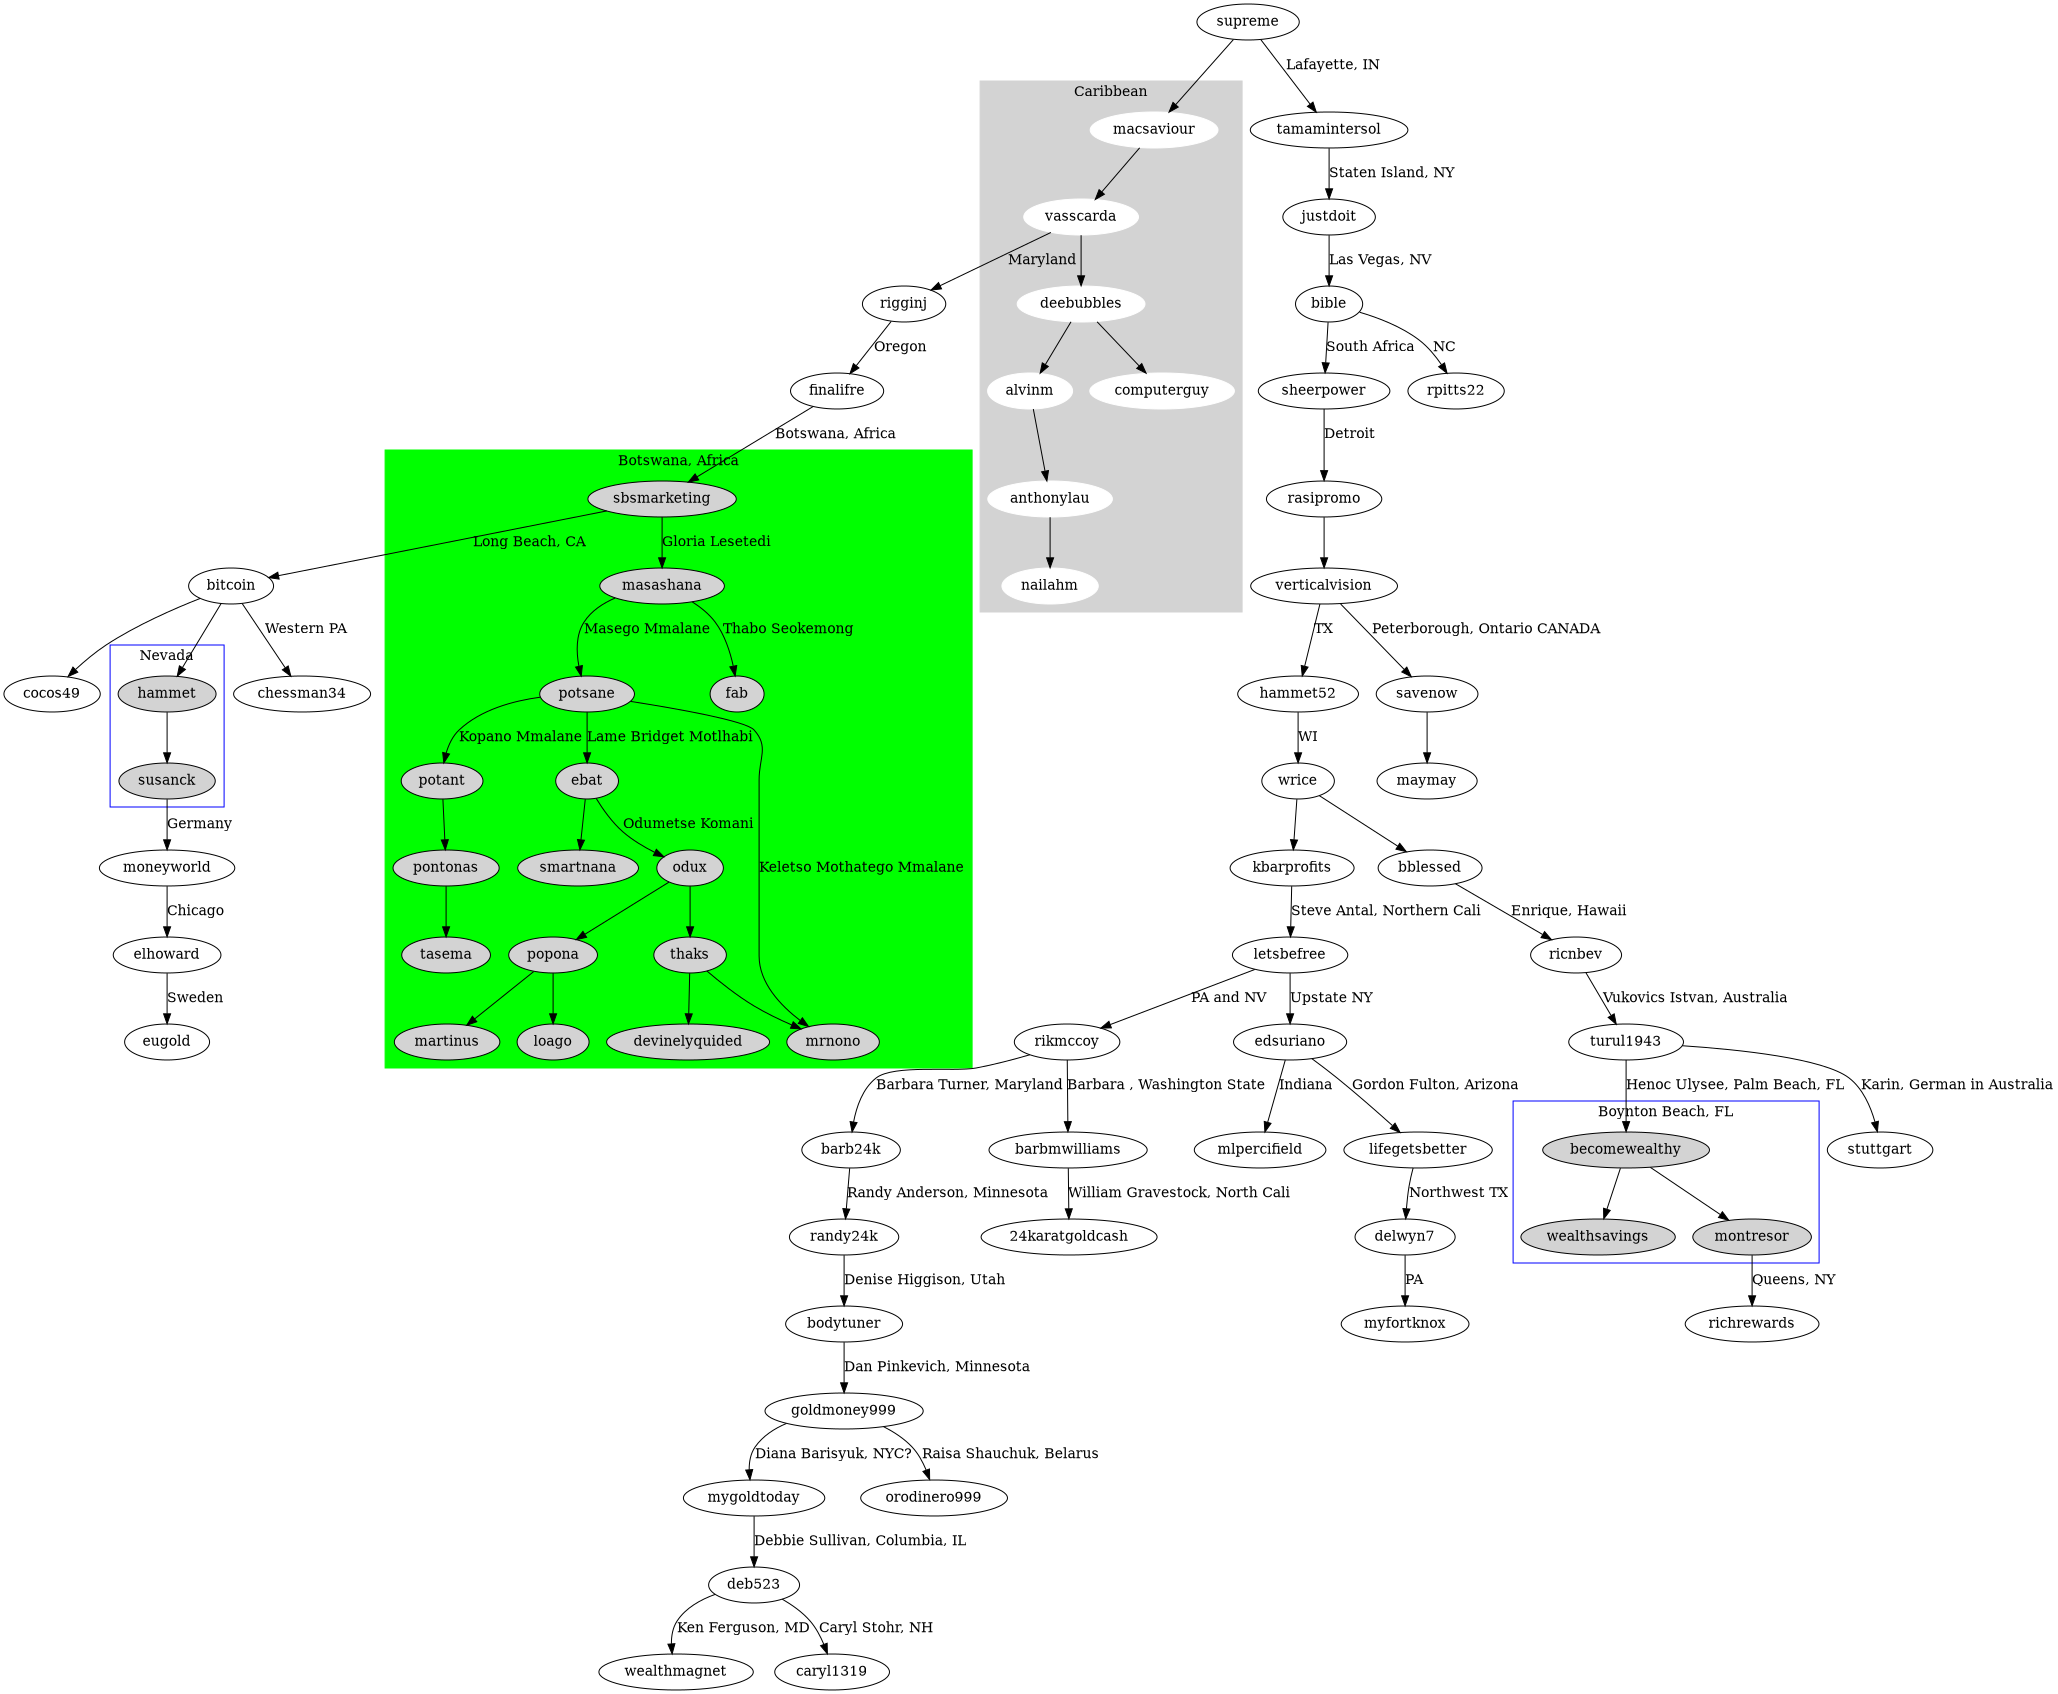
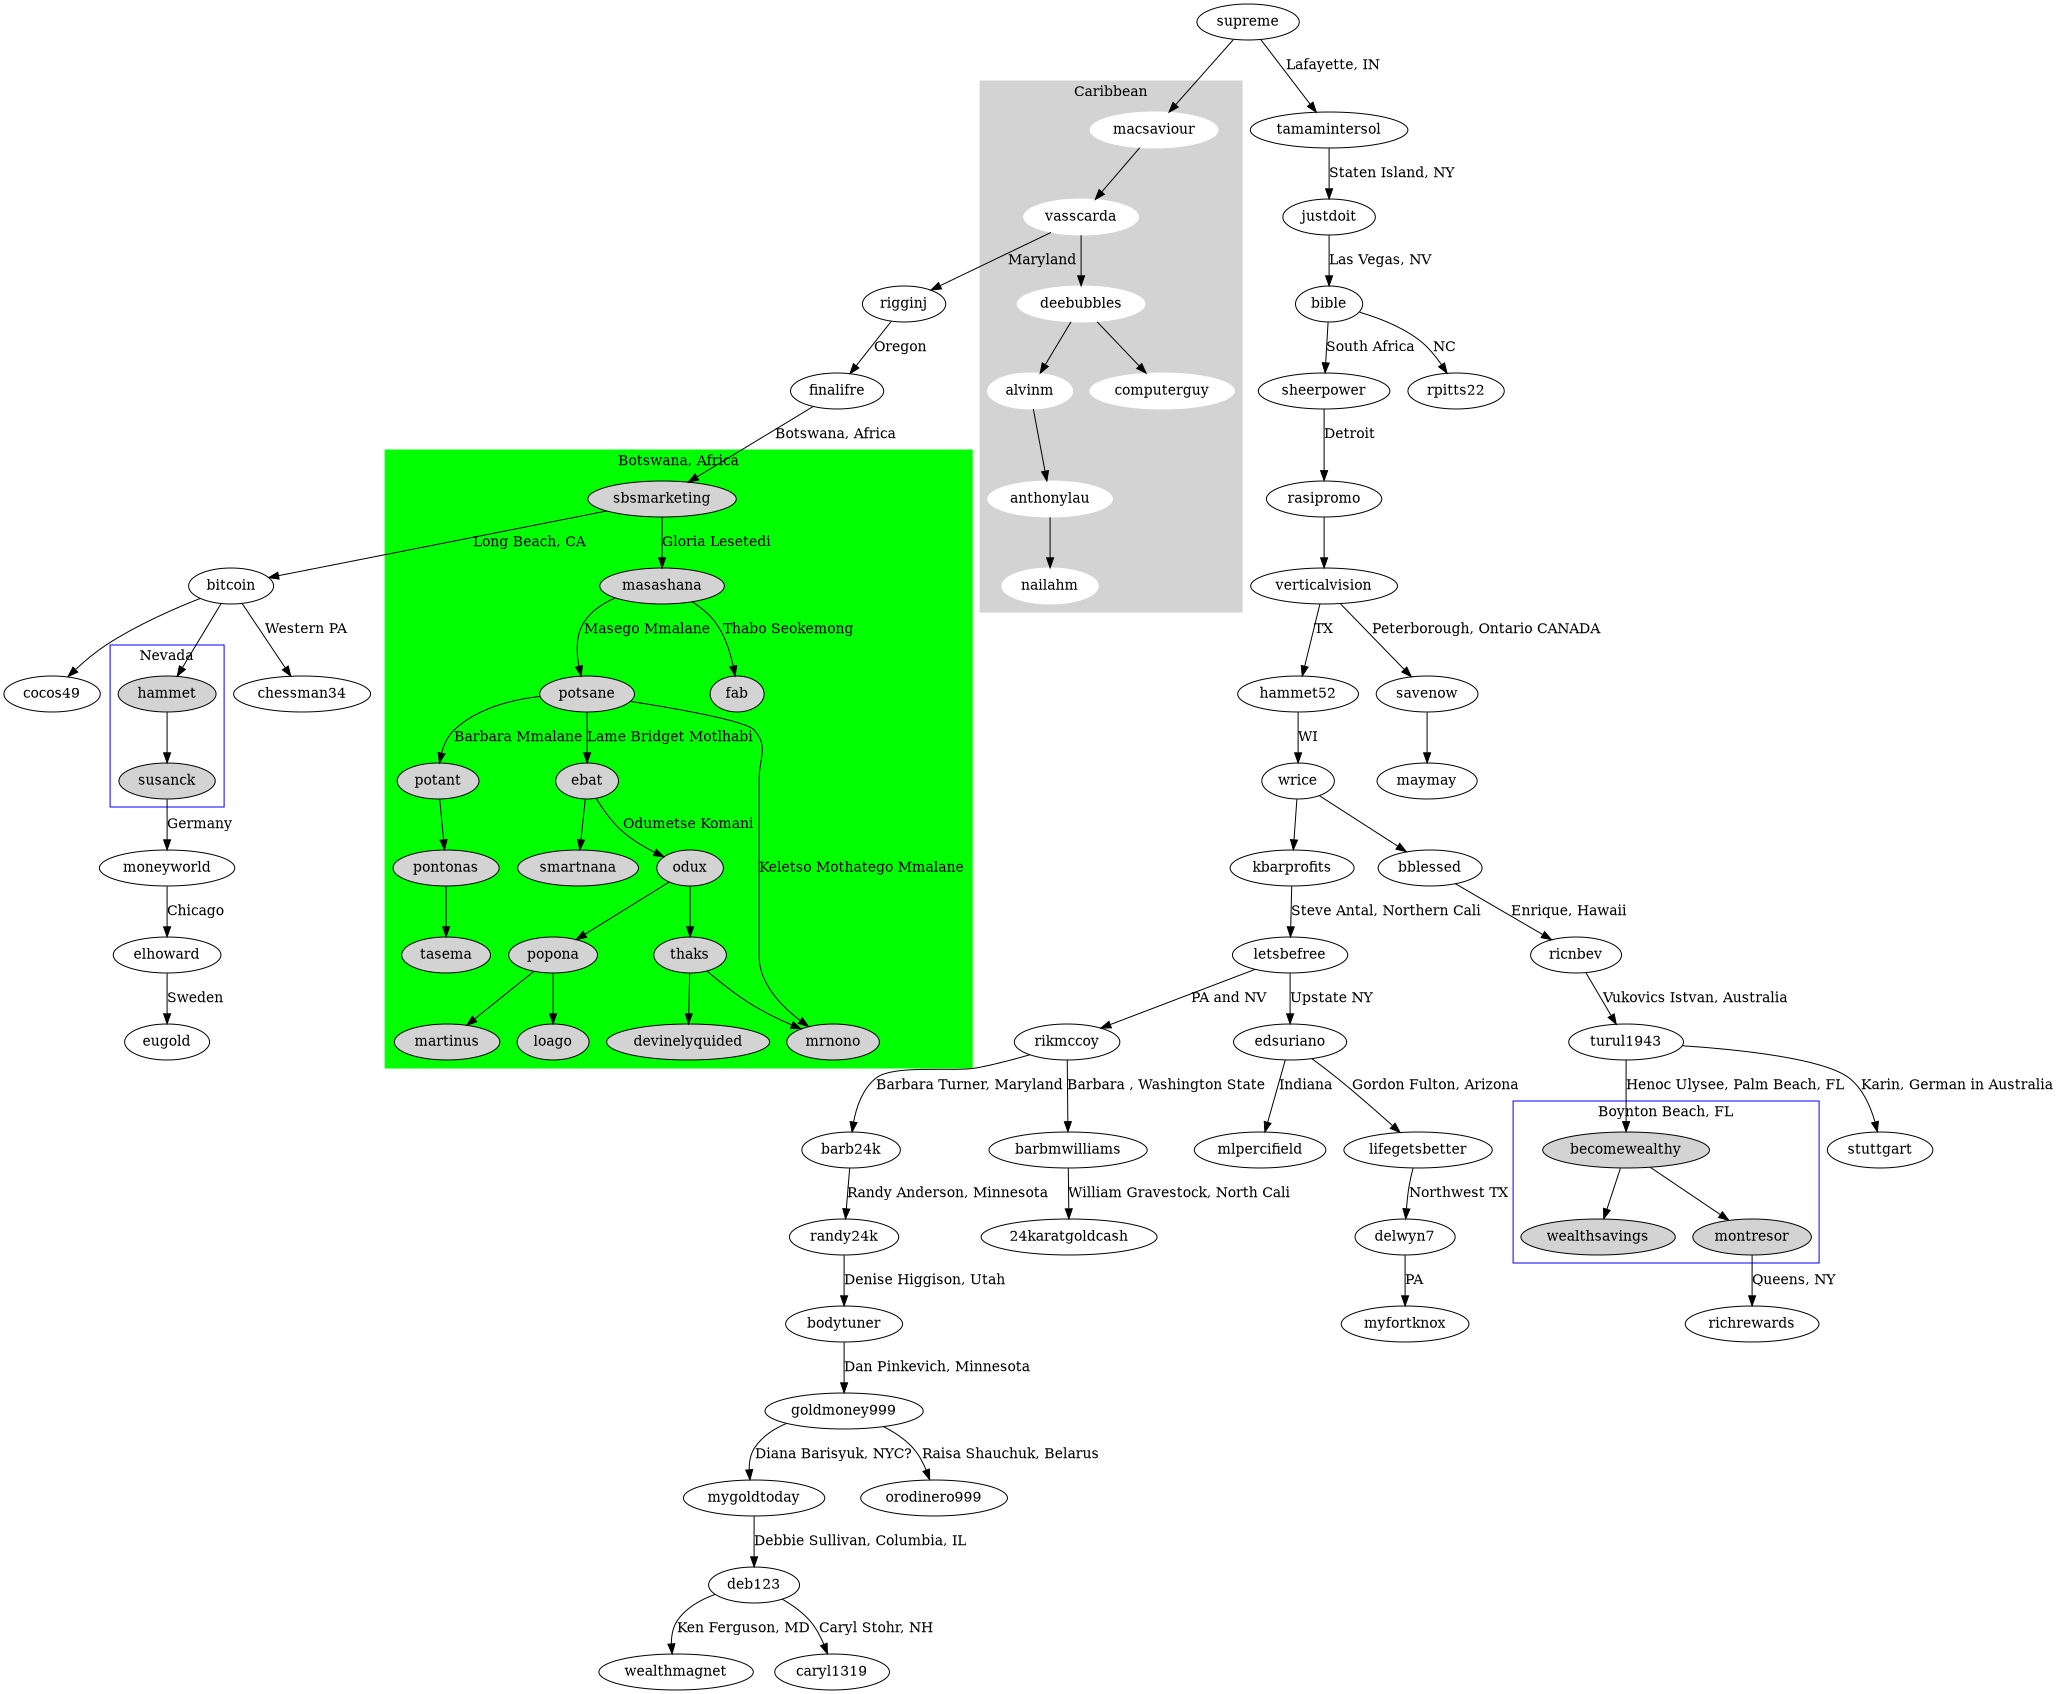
(521, 738) -> (519, 738)
(754, 1585) -> (754, 1585)
